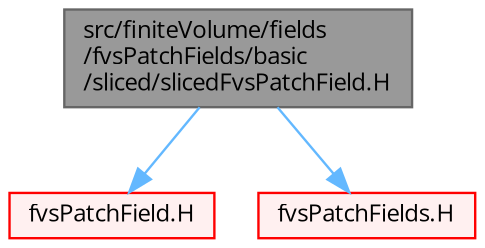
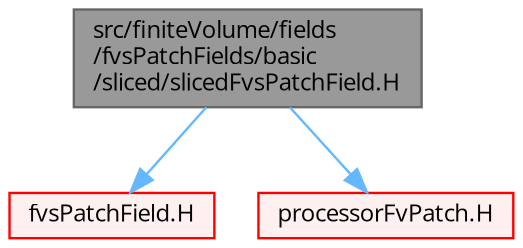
(367, 216) -> (386, 216)
